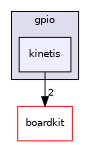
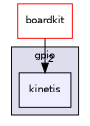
(45, 86) -> (45, 53)
